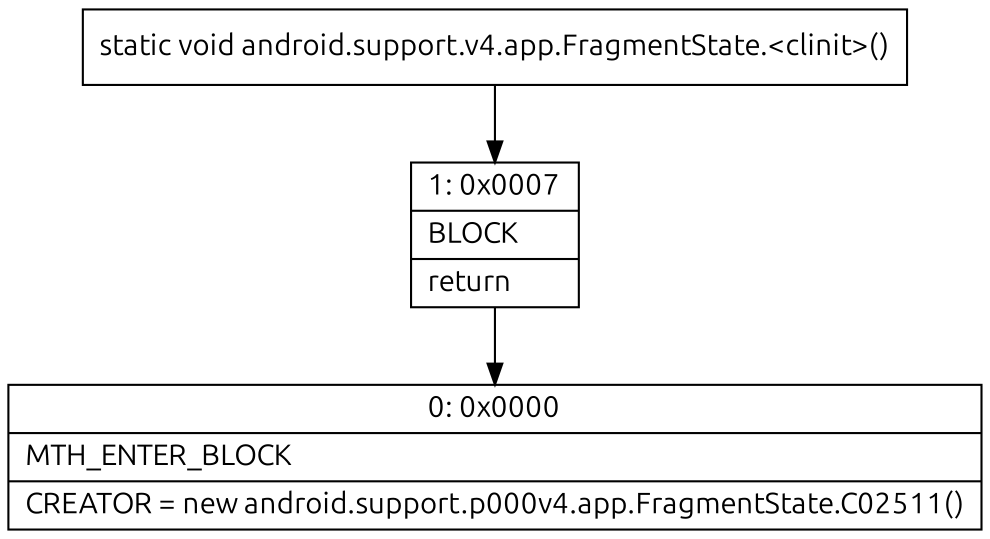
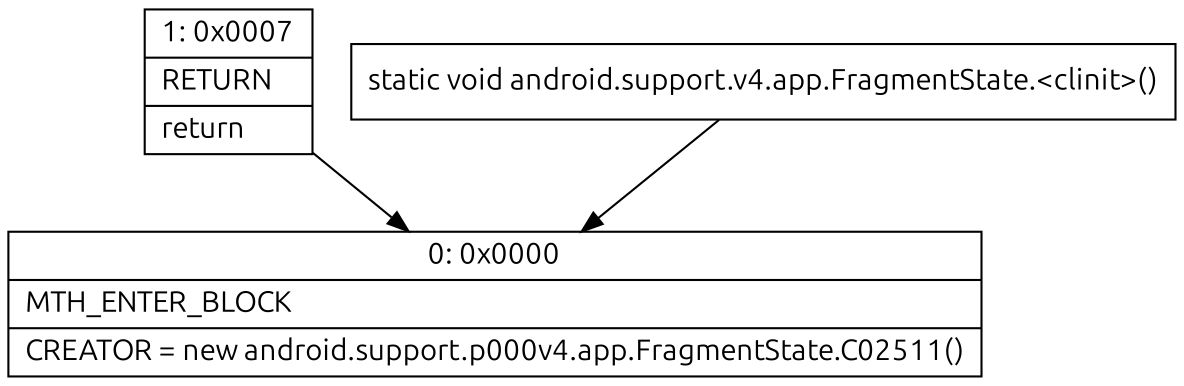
(495, 113) -> (659, 169)
(473, 234) -> (217, 81)
